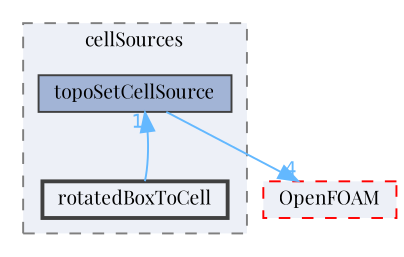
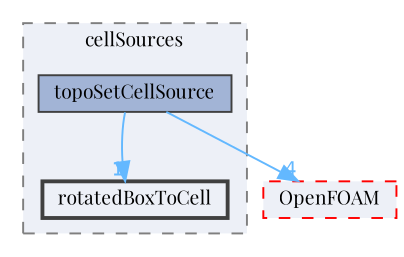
(148, 157) -> (122, 137)
